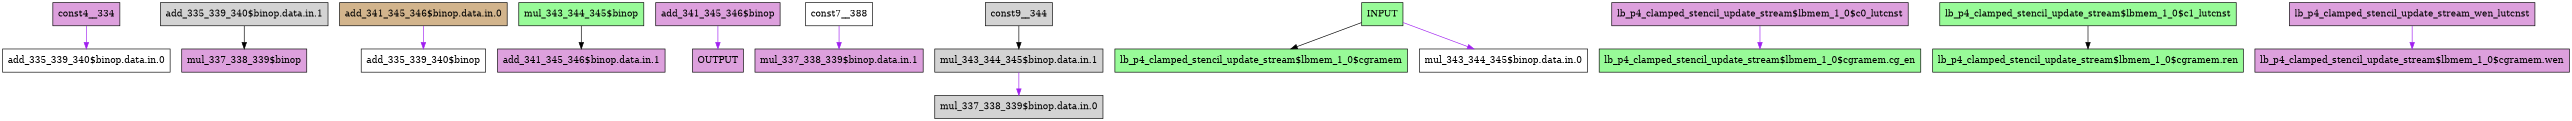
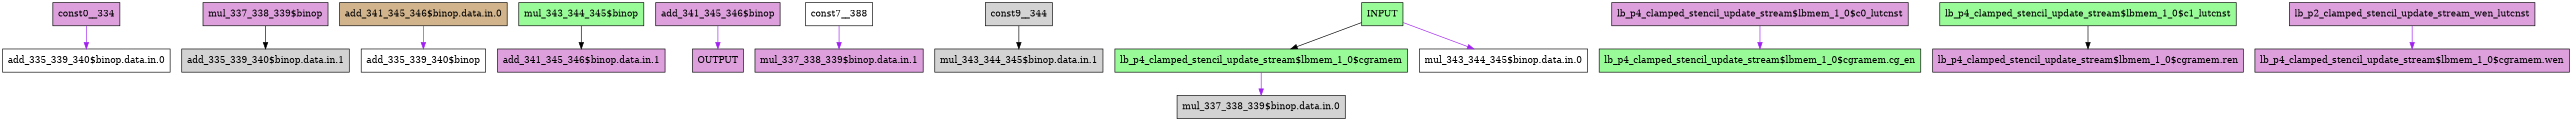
(86, 14) -> (86, 14)
(2412, 14) -> (2412, 14)
(244, 34) -> (266, 34)
(2088, 61) -> (2088, 61)
(1019, 81) -> (1261, 81)
